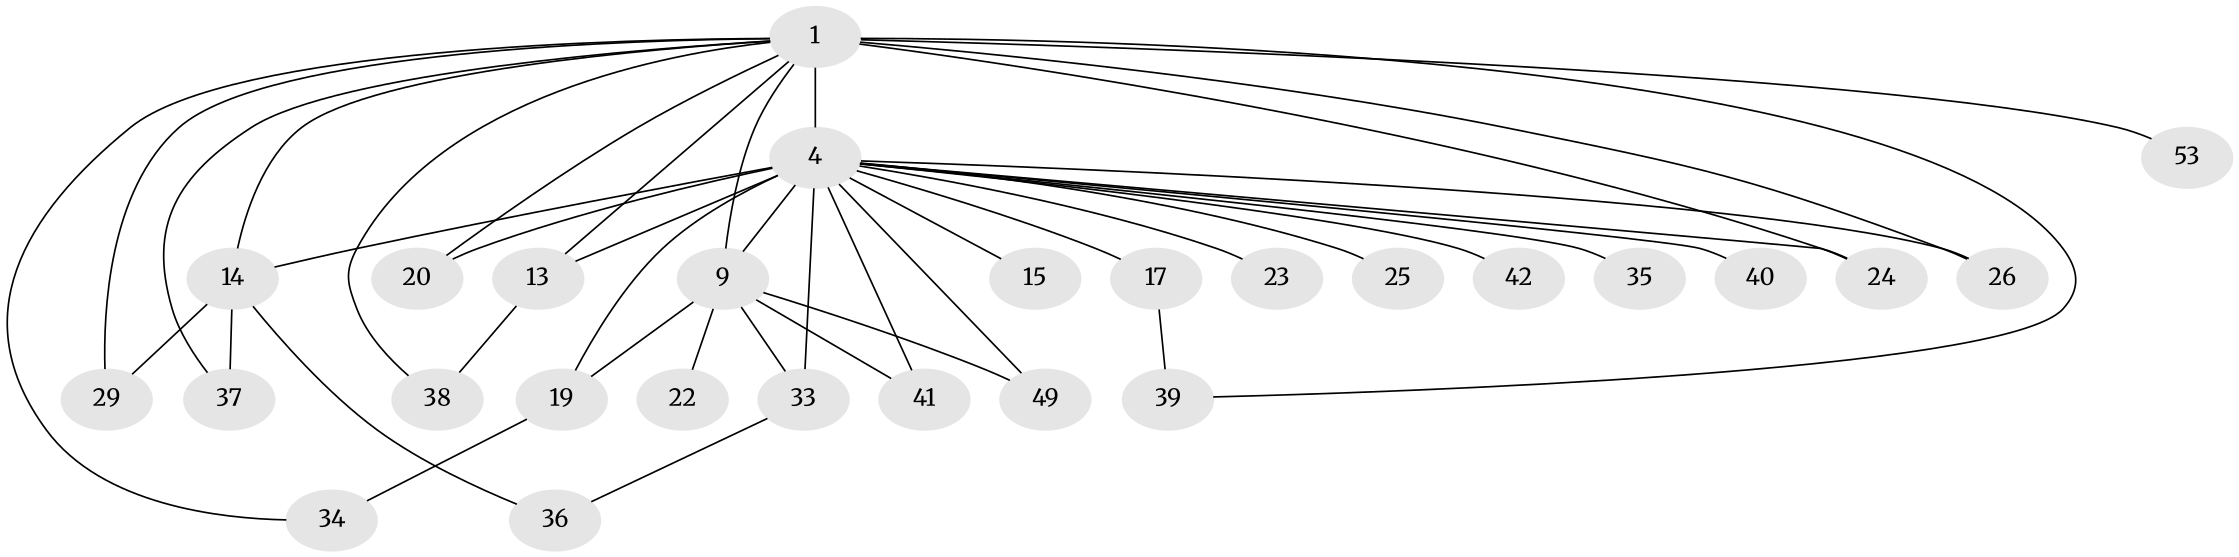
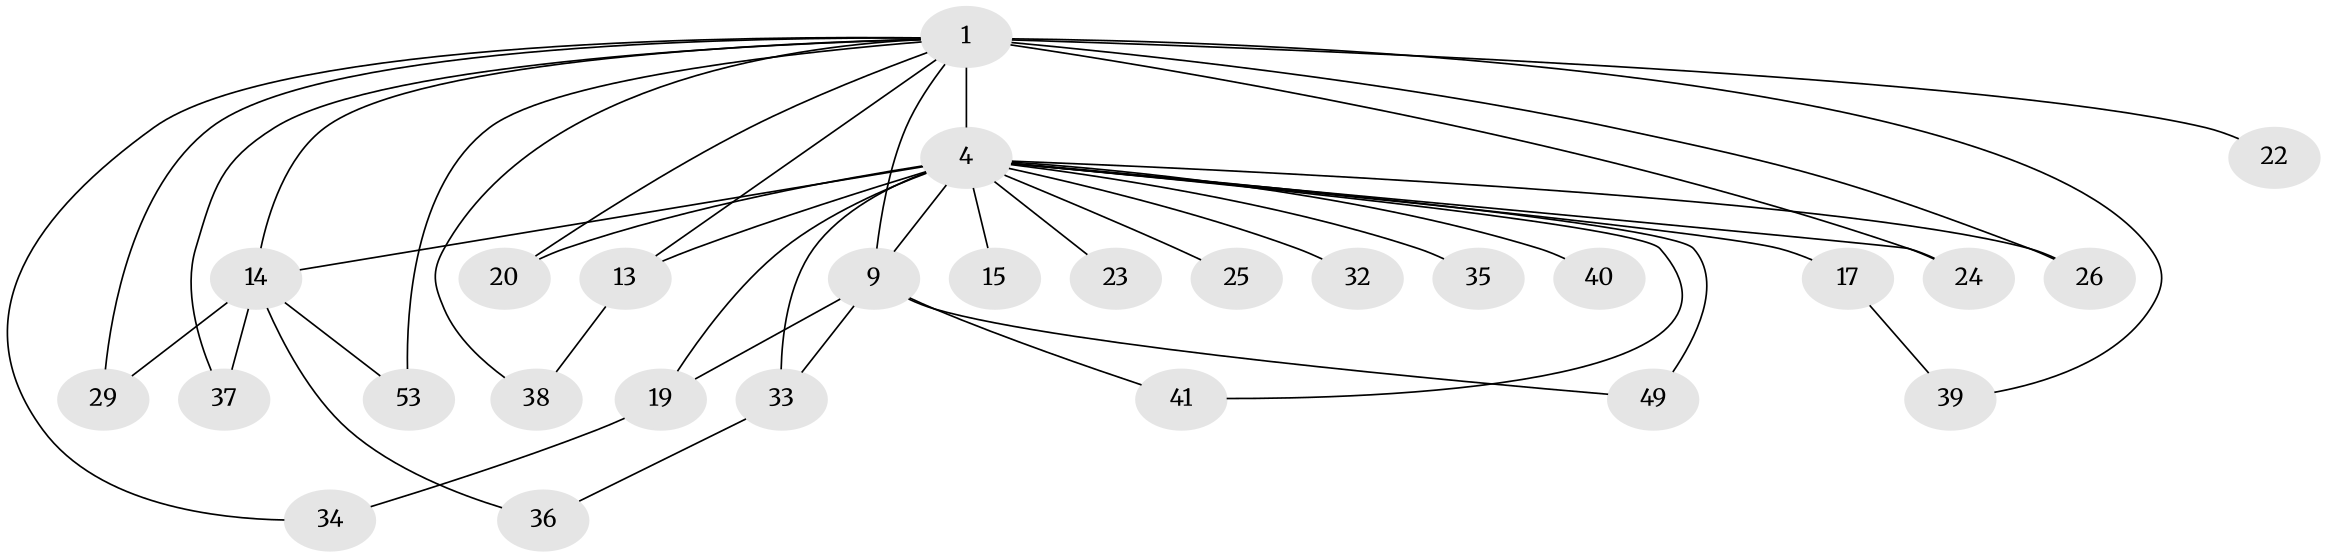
(1519, 279) -> (1358, 279)
none -> (333, 339)
(703, 339) -> (1658, 69)
